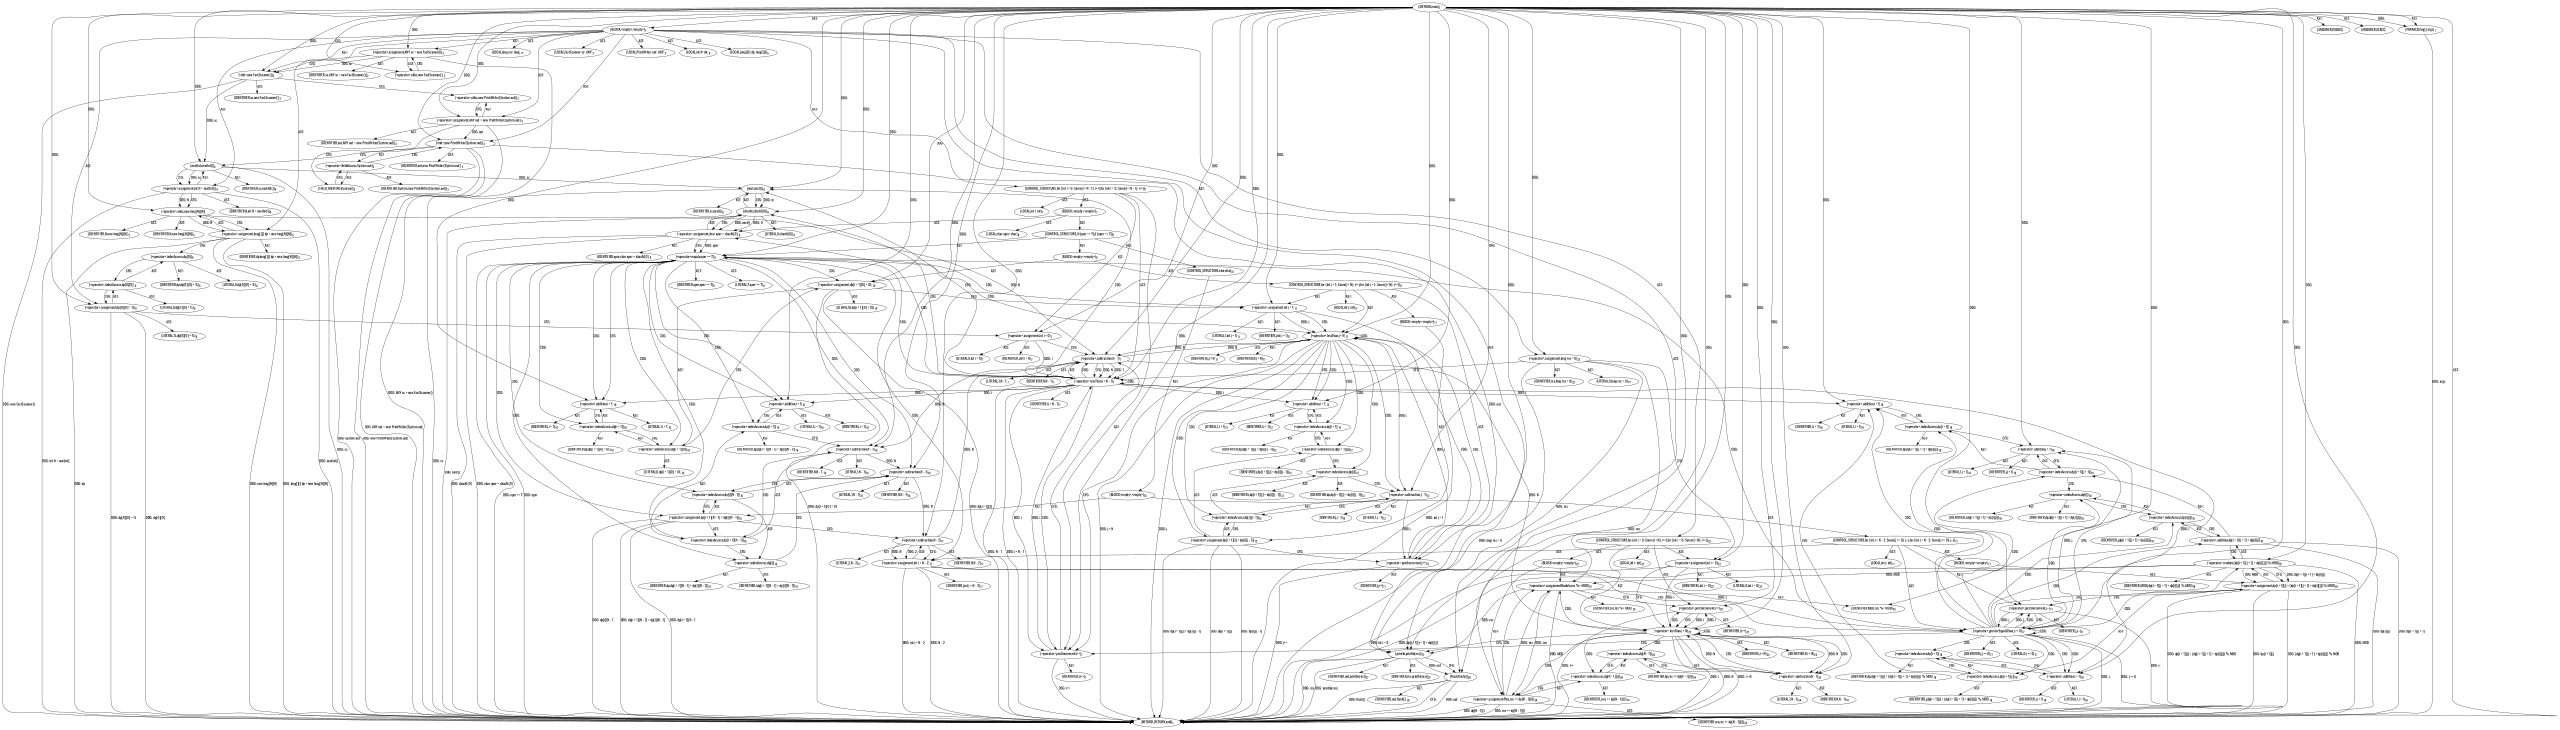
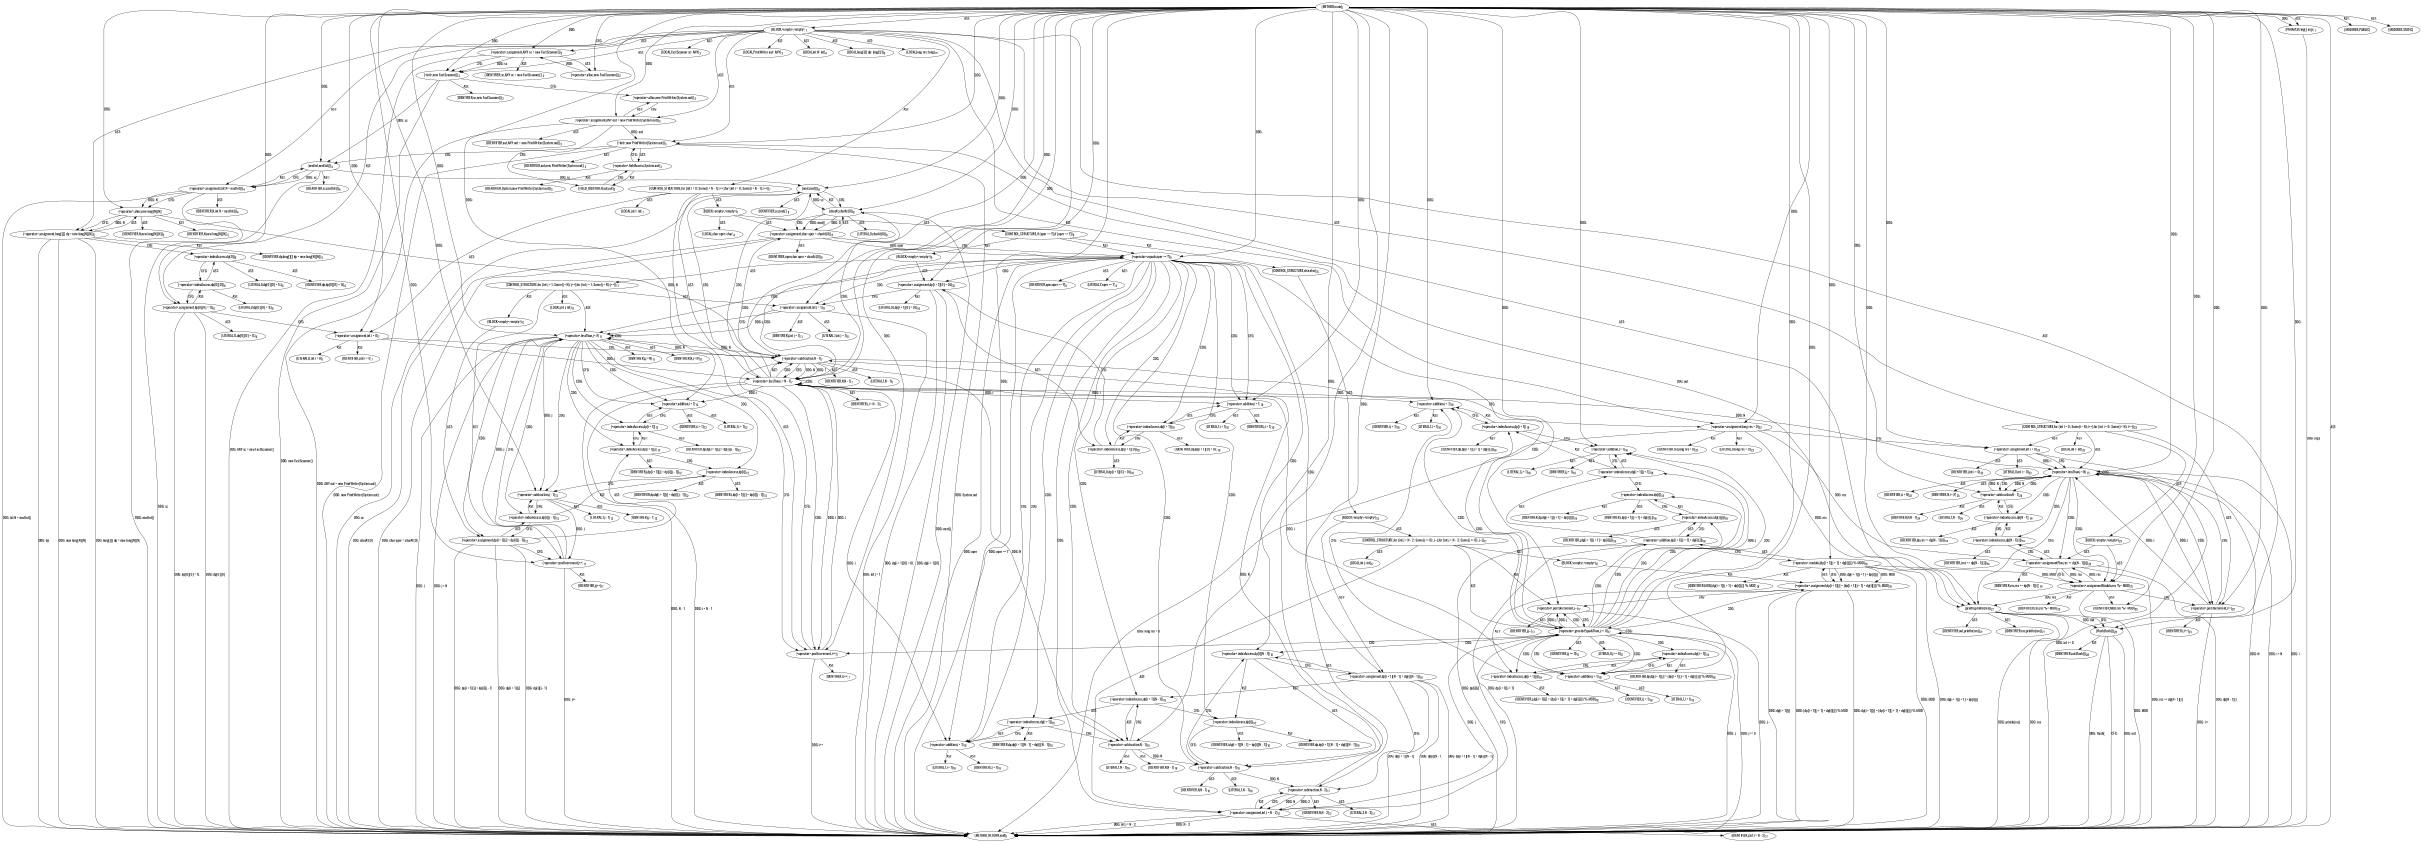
(420, 64) -> (570, 64)
(1324, 373) -> (1226, 393)
(1453, 438) -> none
(2095, 595) -> (1421, 644)
